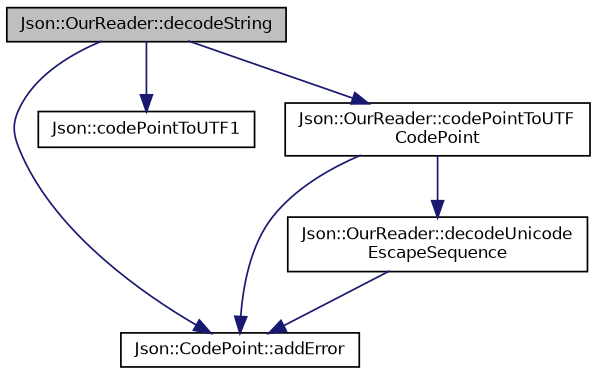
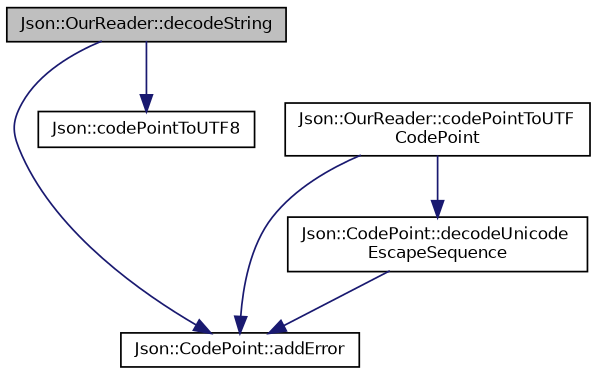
(270, 70) -> none
(146, 129) -> (146, 129)
(438, 244) -> (438, 244)
